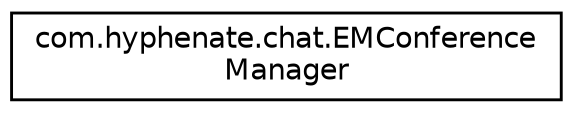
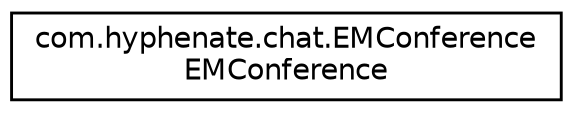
(286, 56) -> (286, 56)
